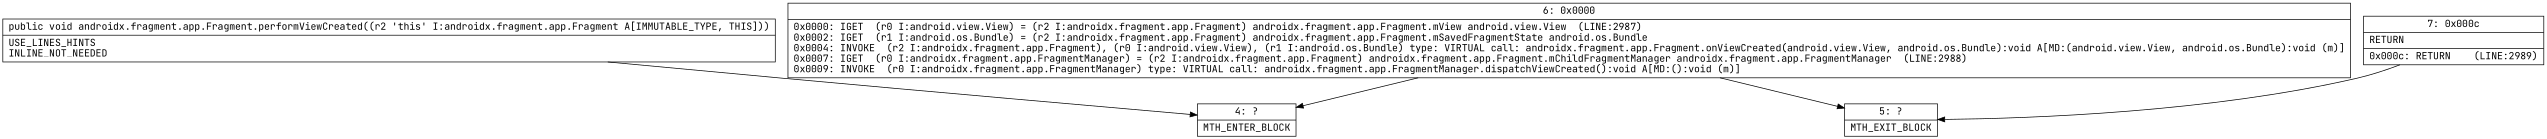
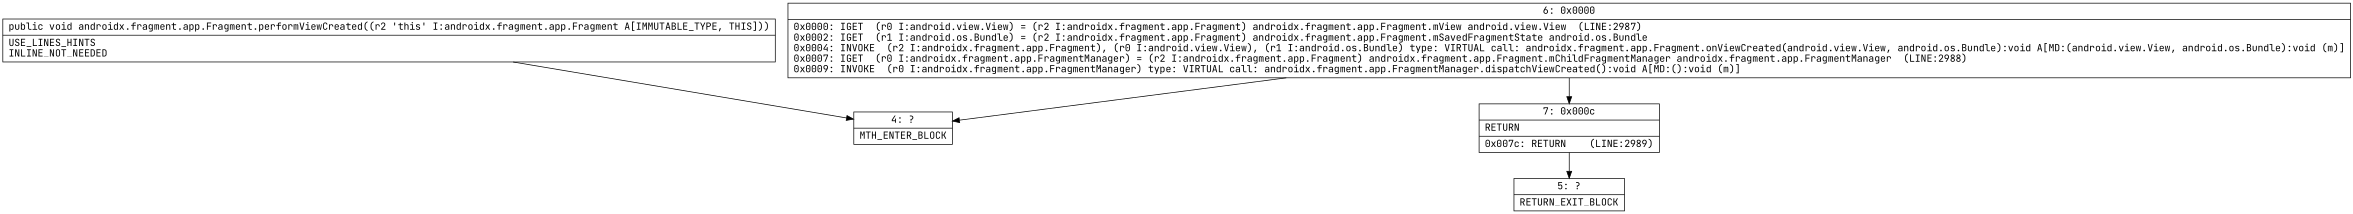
(2454, 56) -> (1569, 144)
(1779, 92) -> (1569, 87)
(1891, 128) -> (1569, 202)
